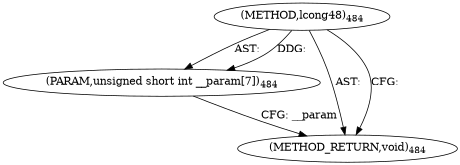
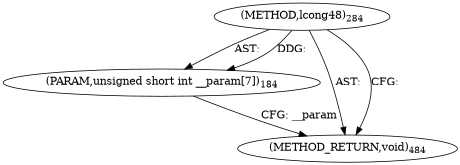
(355, 16) -> (355, 16)
(269, 82) -> (269, 82)
